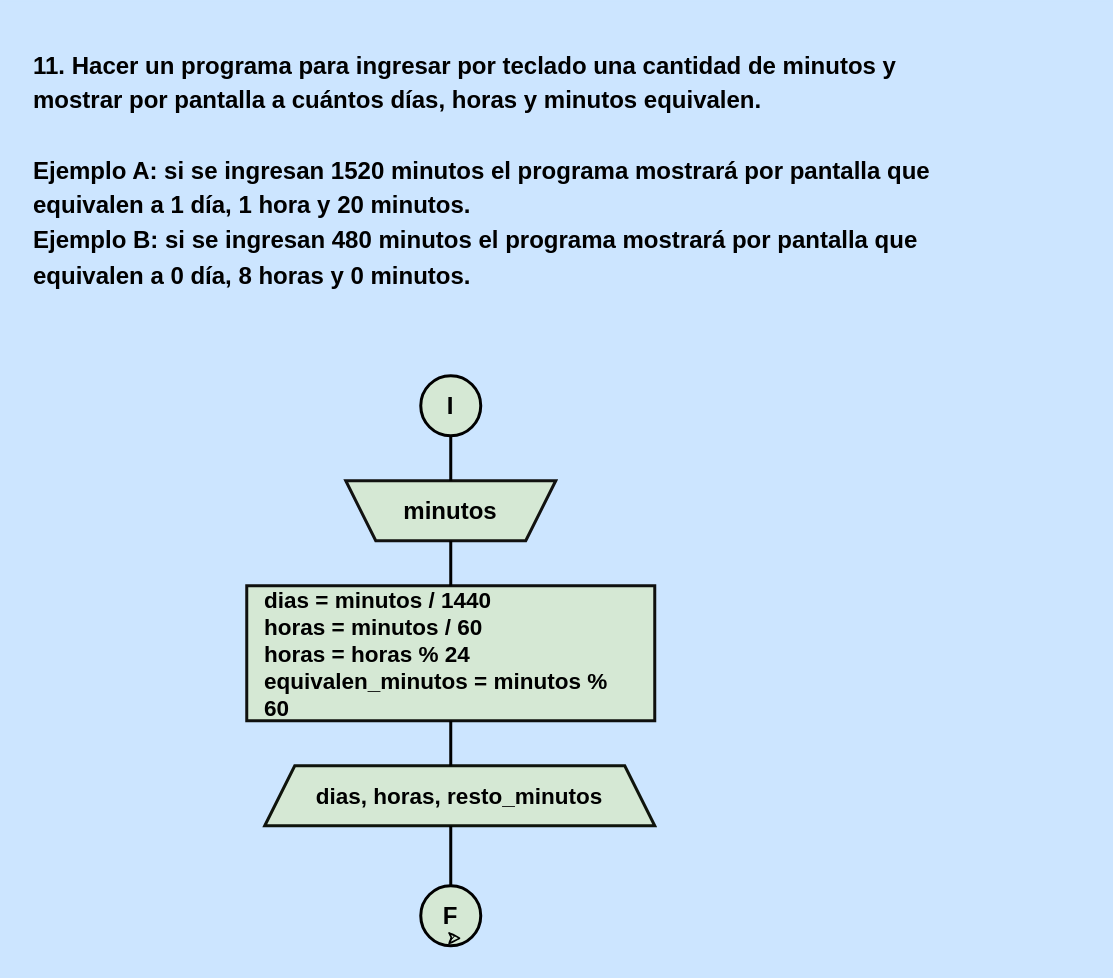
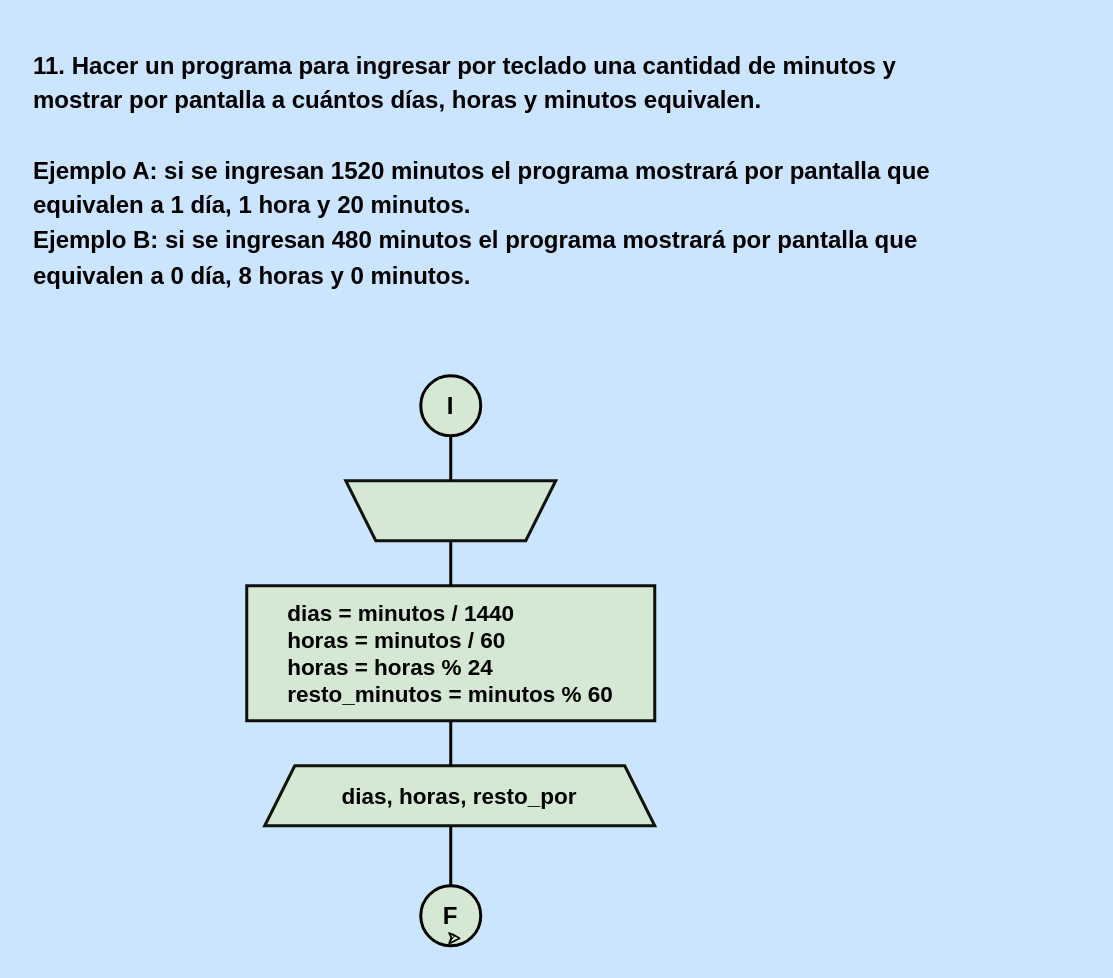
(451, 511) -> none
(451, 653) -> (451, 653)
(460, 796) -> (460, 796)
